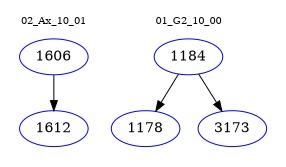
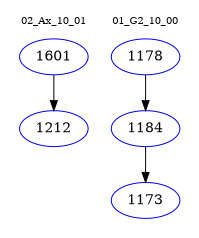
(54, 57) -> (54, 57)
(170, 88) -> (146, 88)
(54, 129) -> (54, 129)
(232, 129) -> (146, 200)
